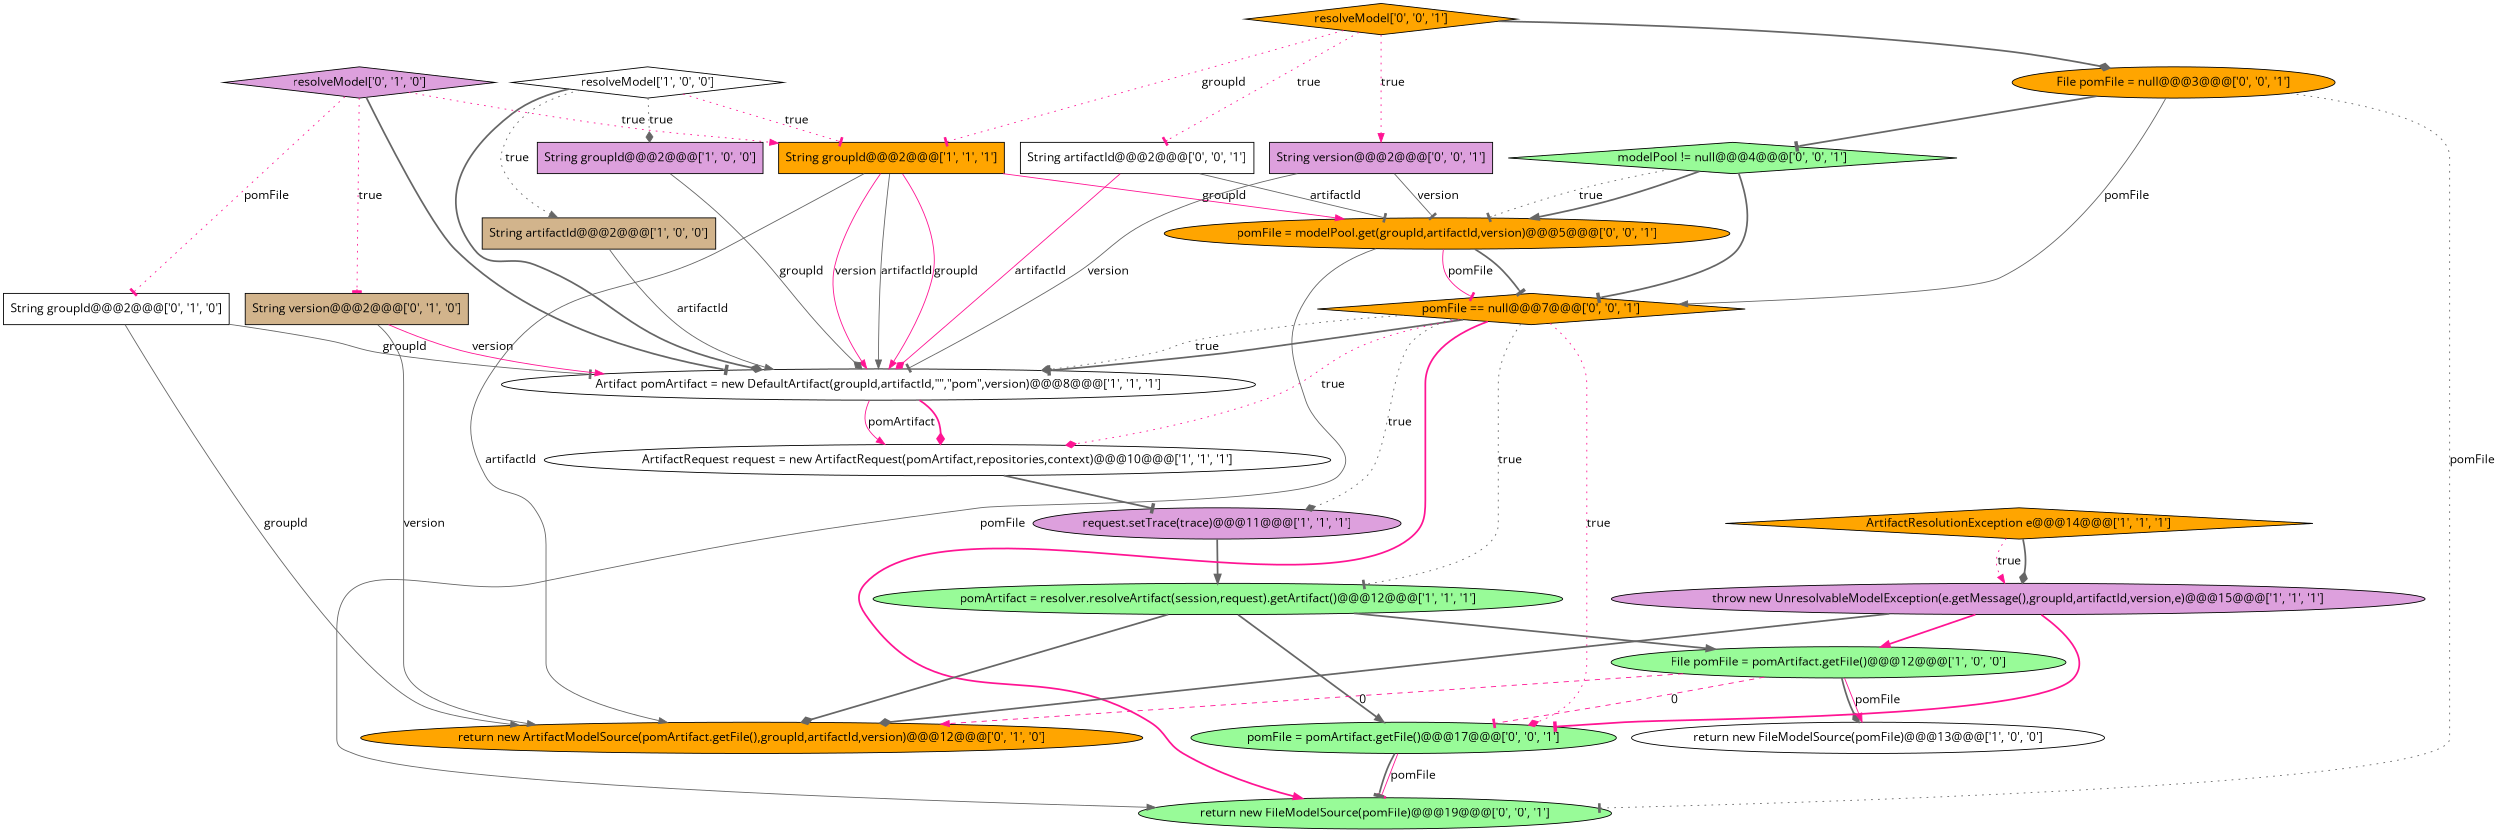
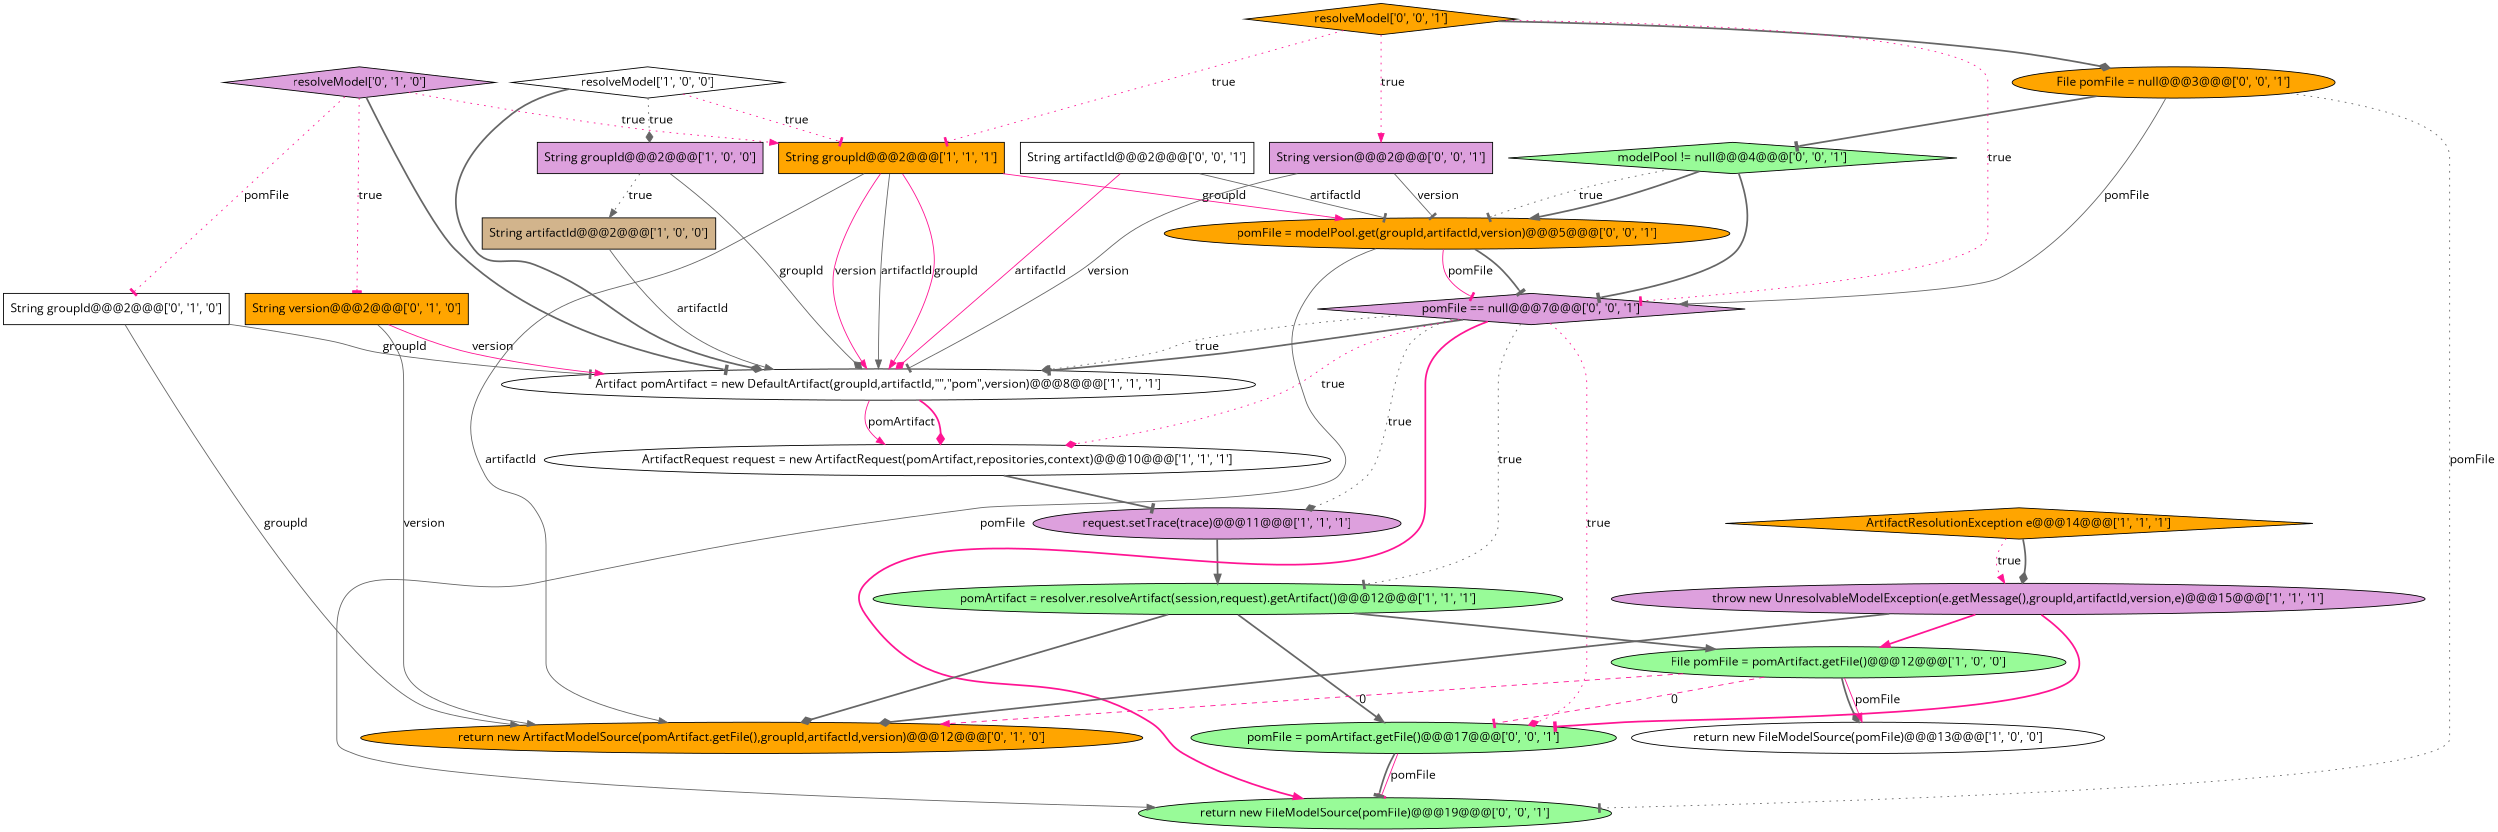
(1224, 82) -> (1224, 82)
(1263, 86) -> (1988, 89)
(505, 142) -> (627, 192)
(357, 309) -> (357, 309)
(1531, 309) -> (1531, 309)
